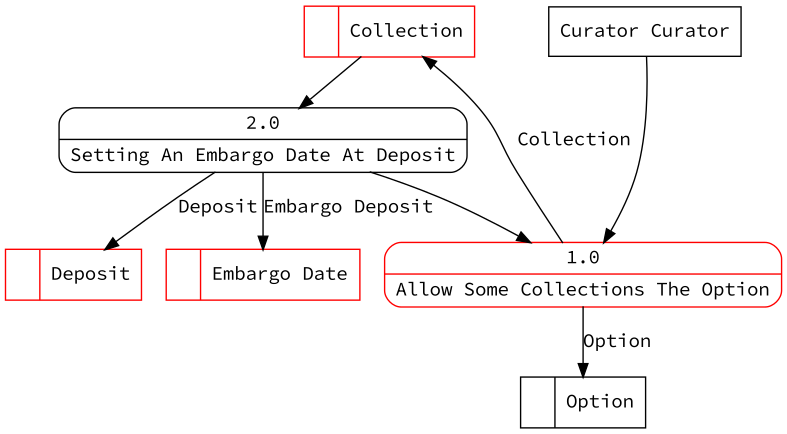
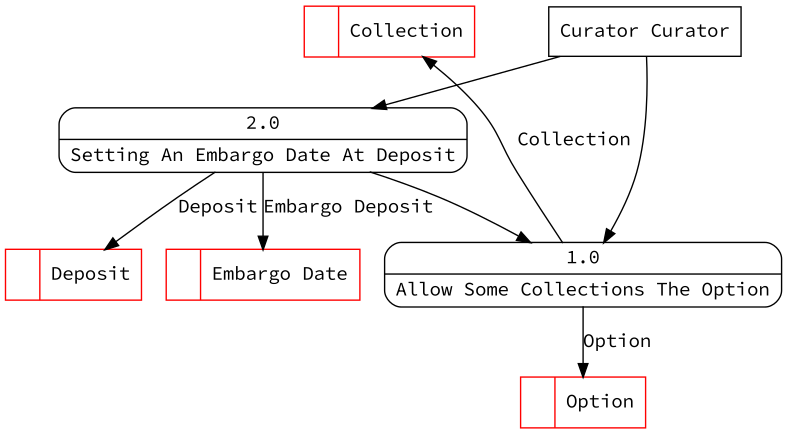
(336, 78) -> (473, 81)
(583, 275) -> (583, 275)
(583, 402) -> (583, 402)
